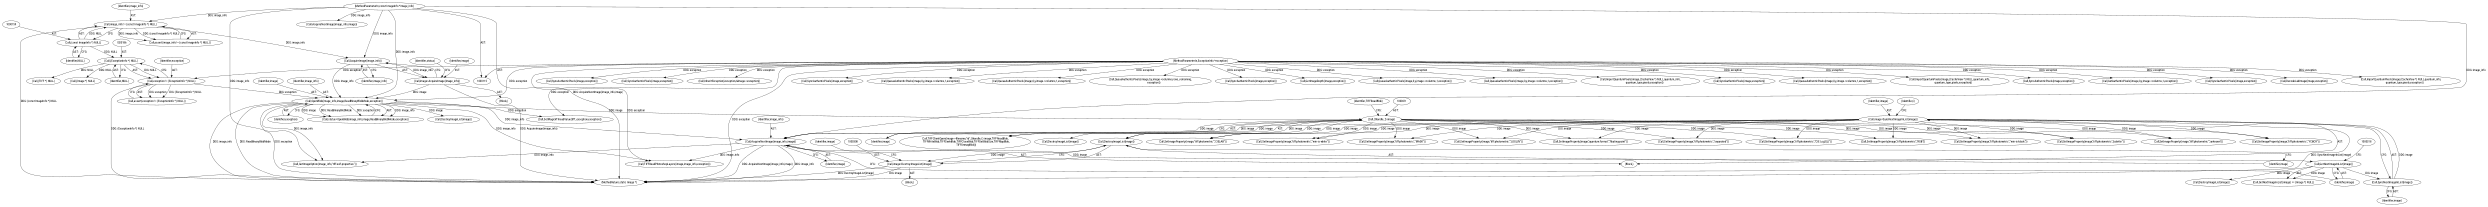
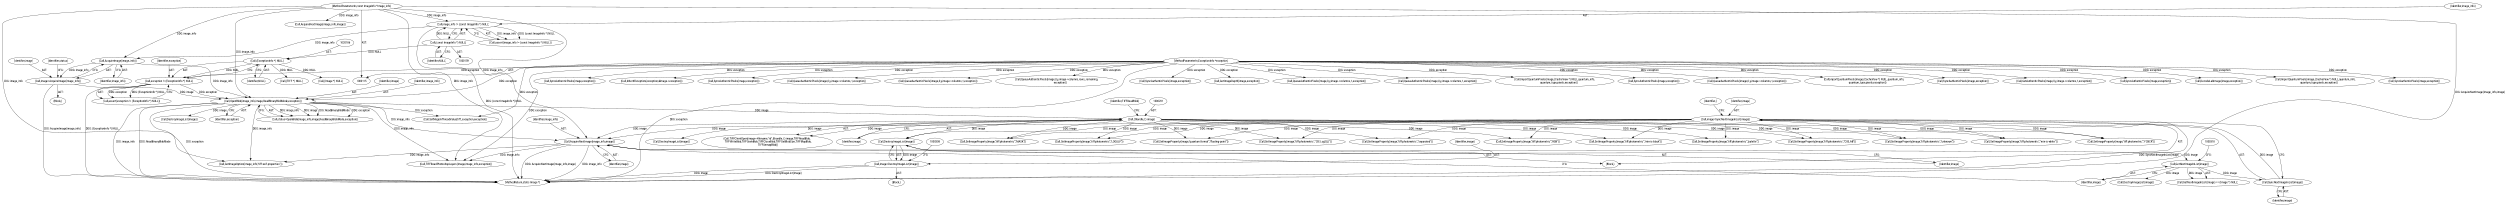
(42, 32) -> (455, 51)
none -> (452, 84)
